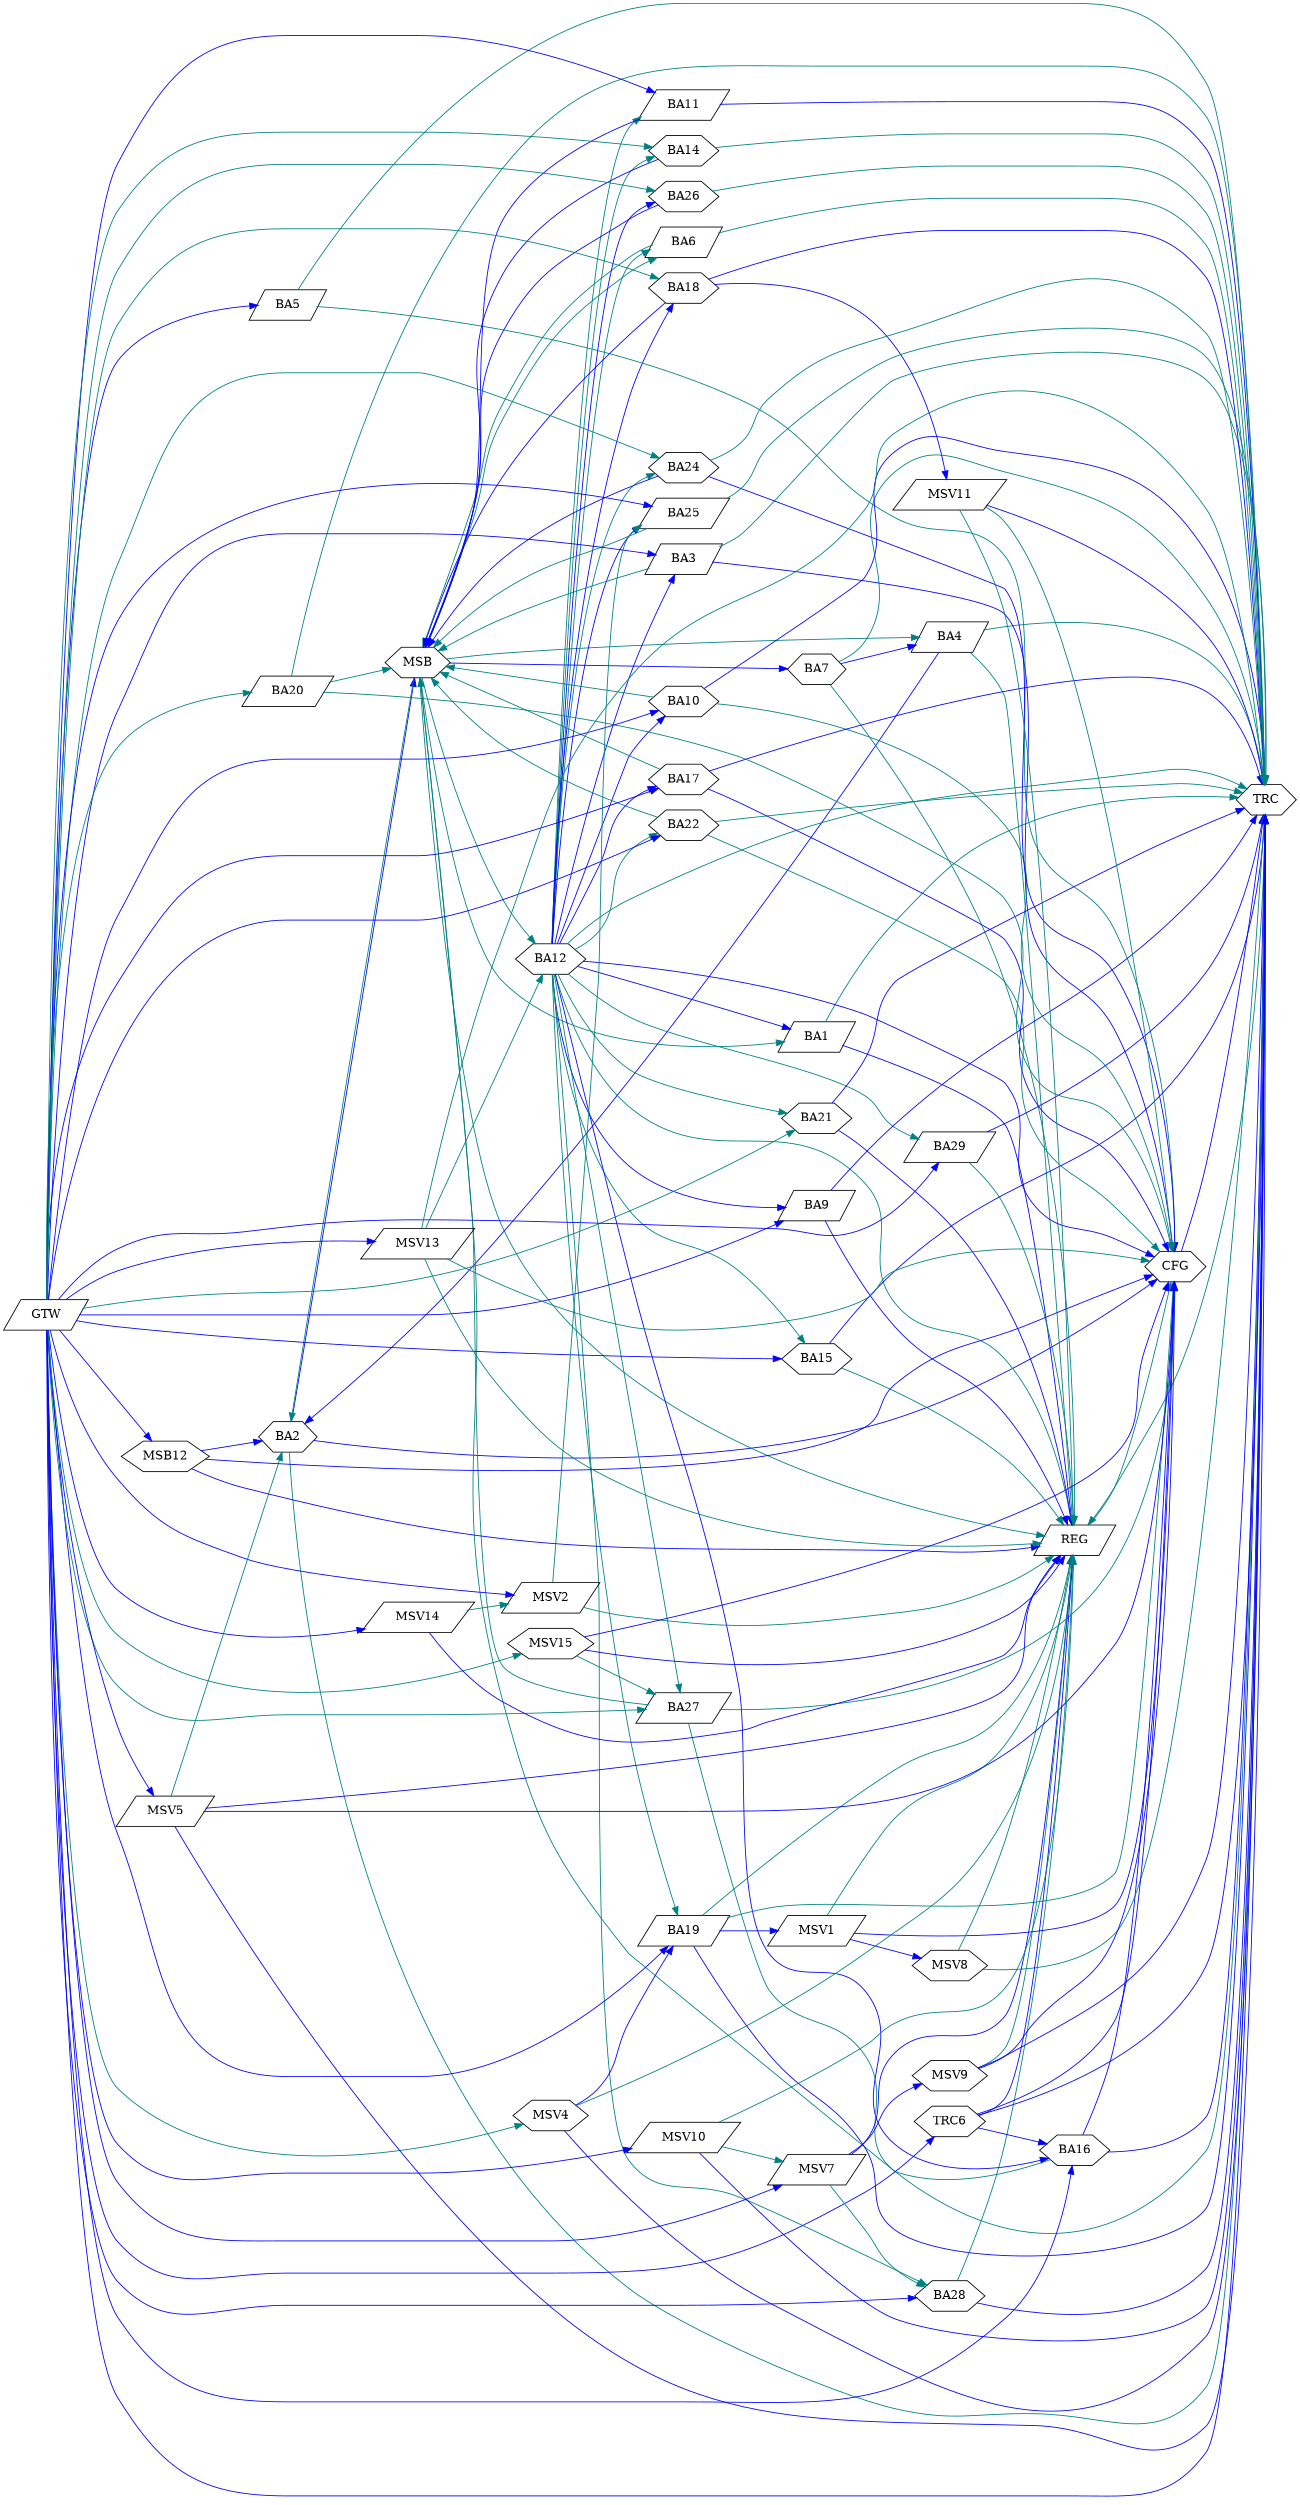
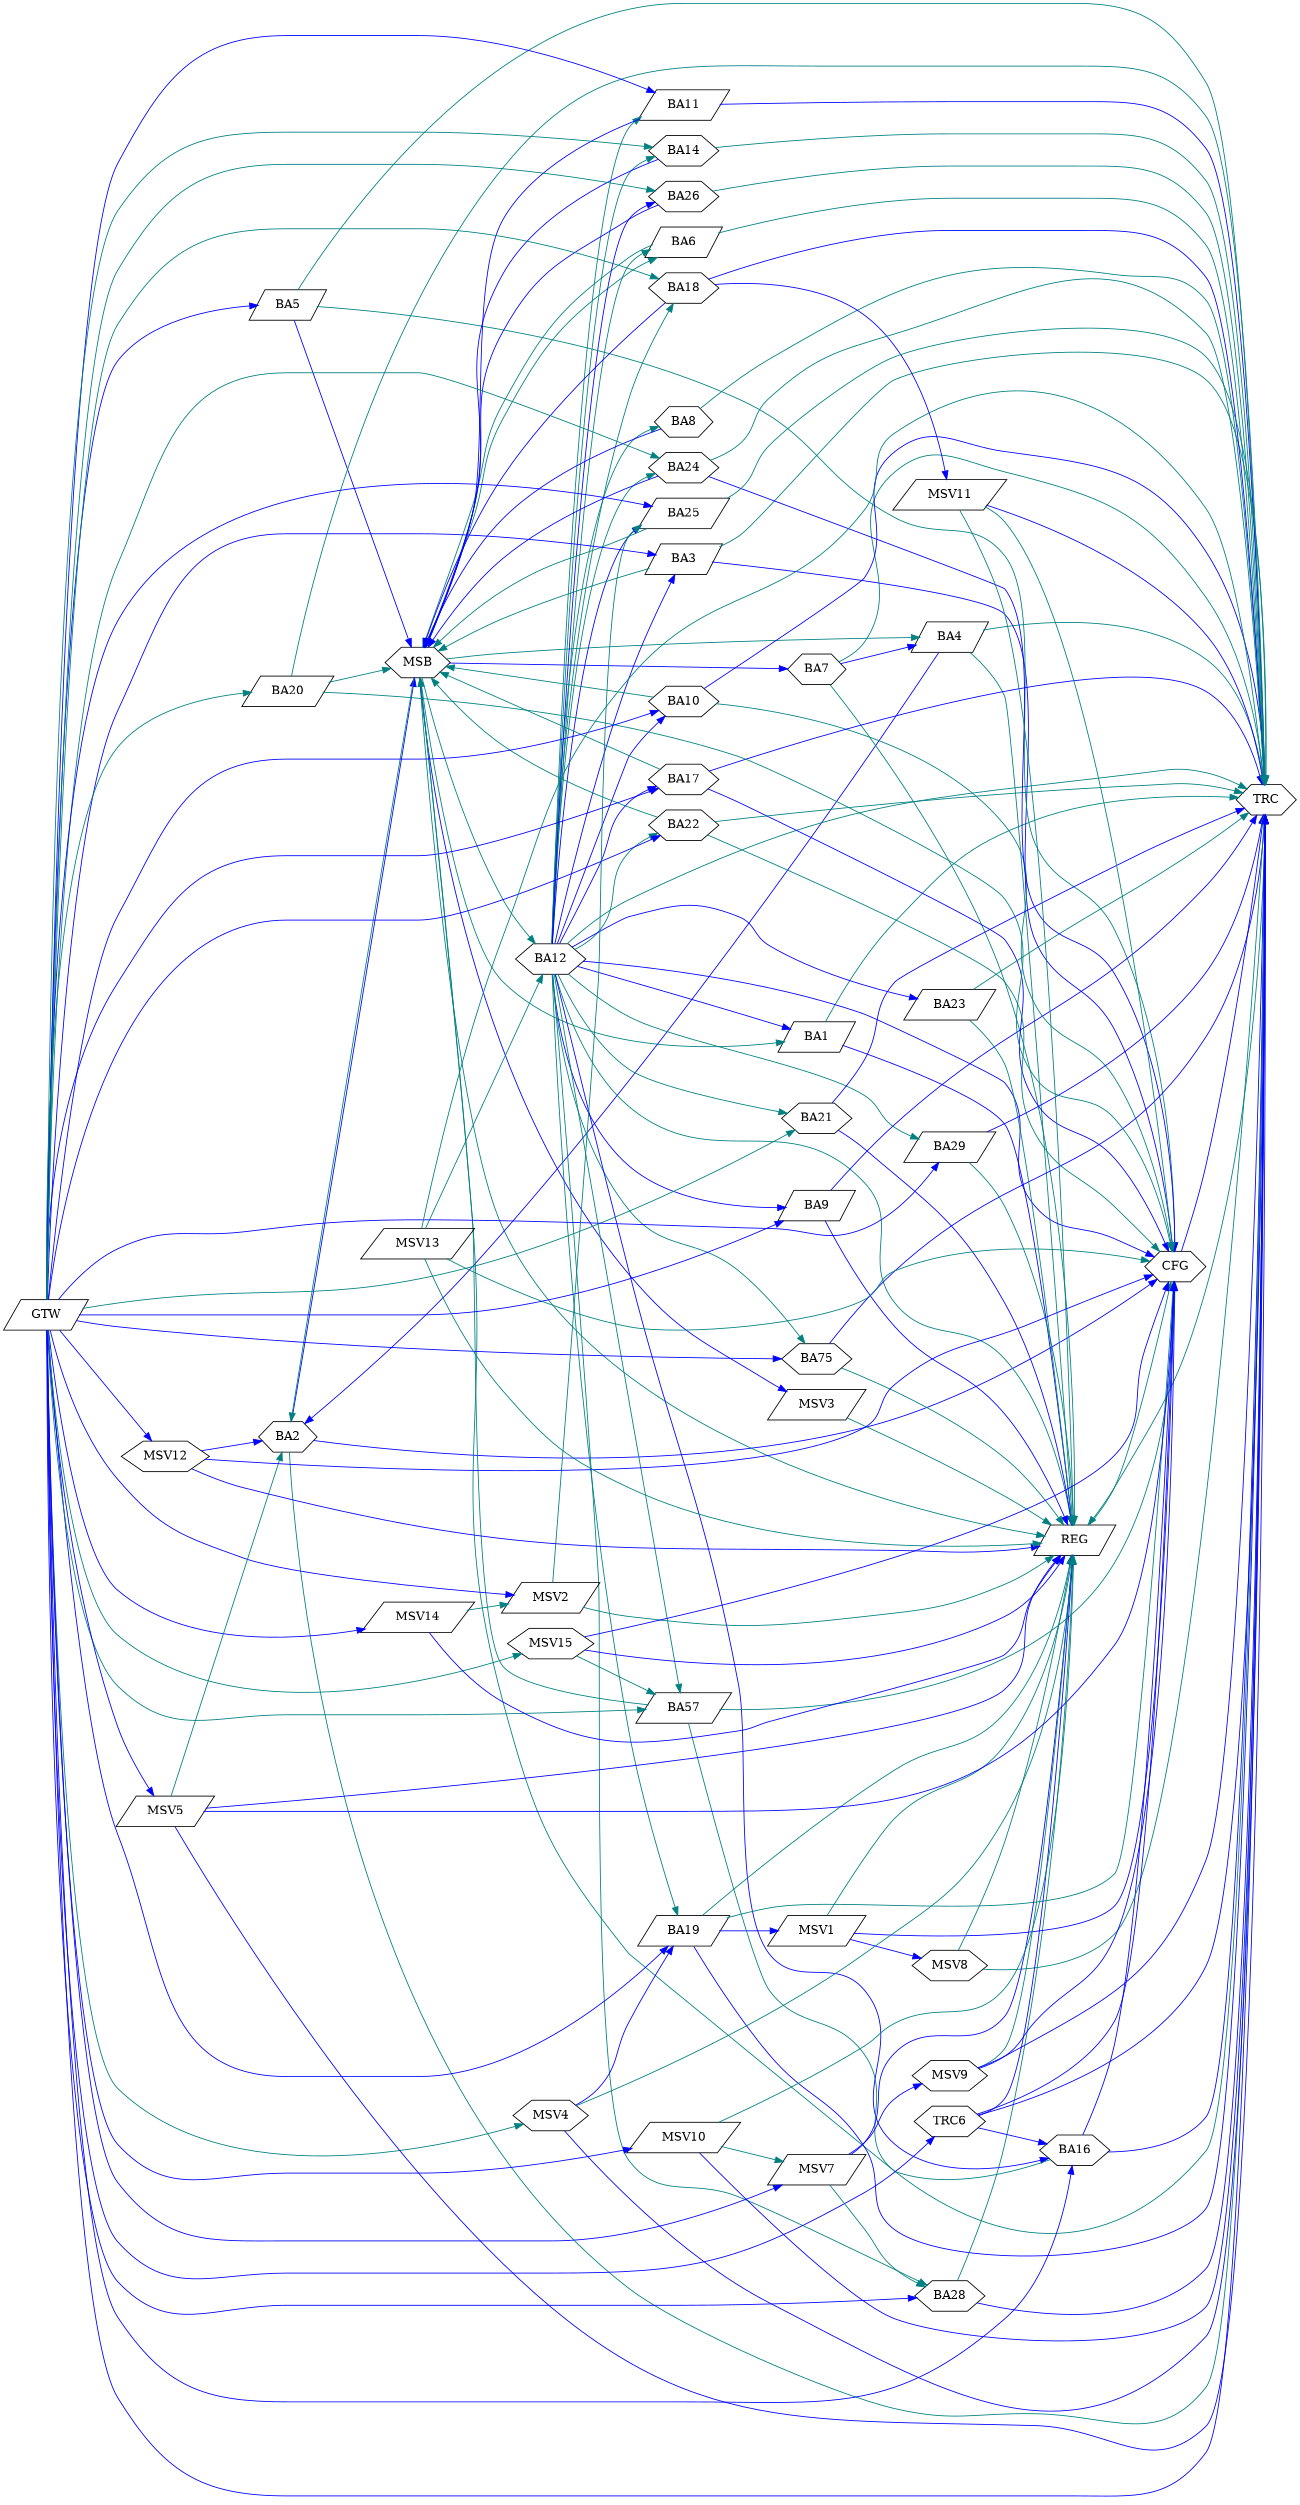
none -> (684, 422)
none -> (351, 480)
(589, 573) -> (612, 462)
none -> (950, 1005)
(212, 1250) -> none
(817, 1359) -> (817, 1359)
none -> (817, 1405)
(165, 1456) -> (165, 1456)
(684, 1708) -> (684, 1708)
